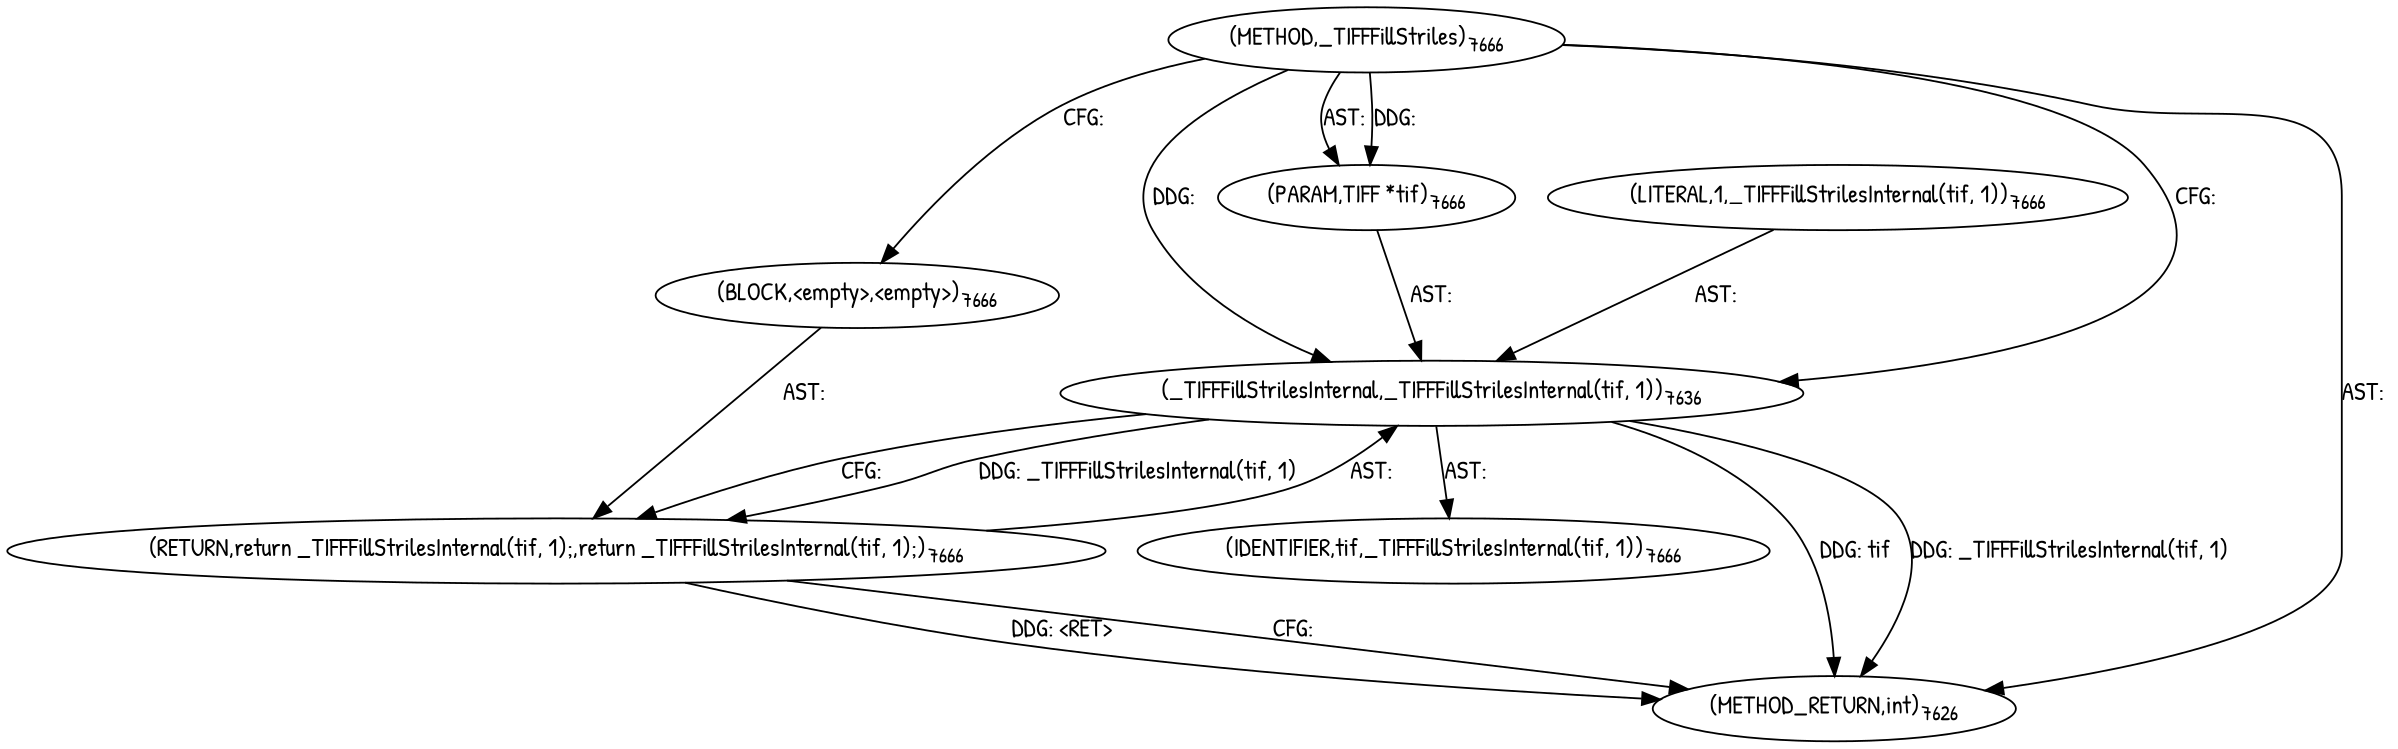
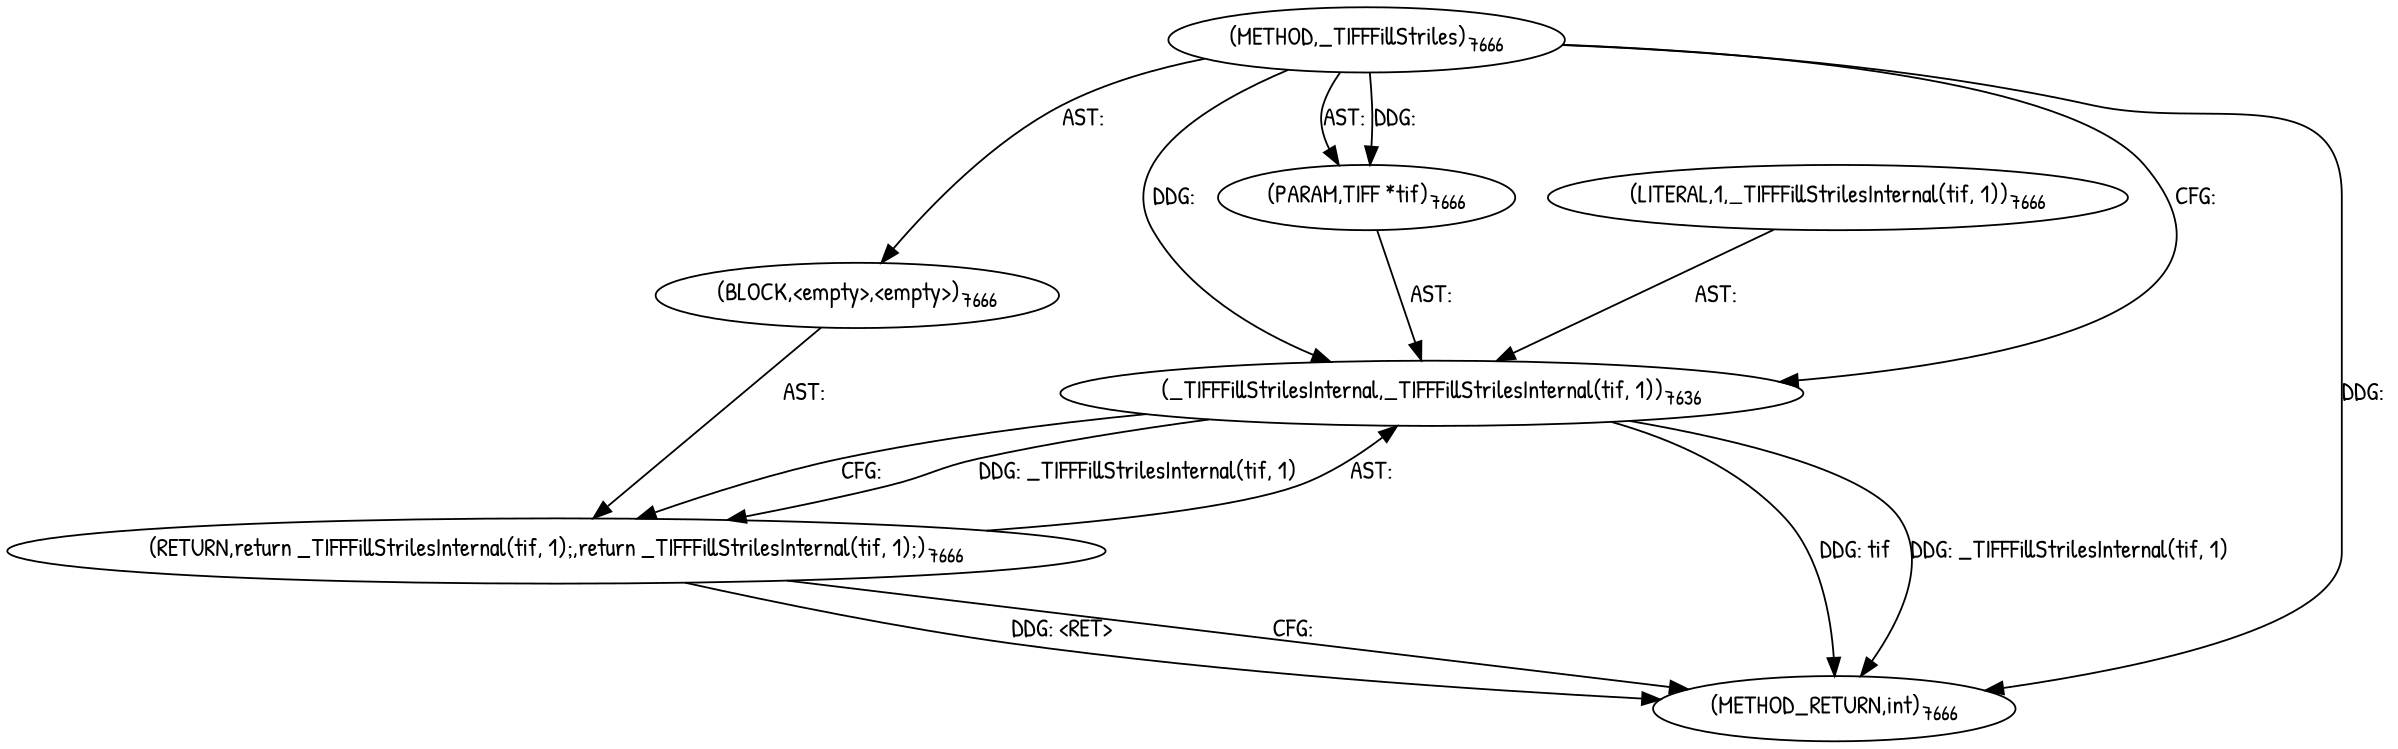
(1087, 119) -> (1087, 119)
(2366, 393) -> (2366, 393)
(1454, 551) -> none
(1940, 706) -> (1940, 706)
